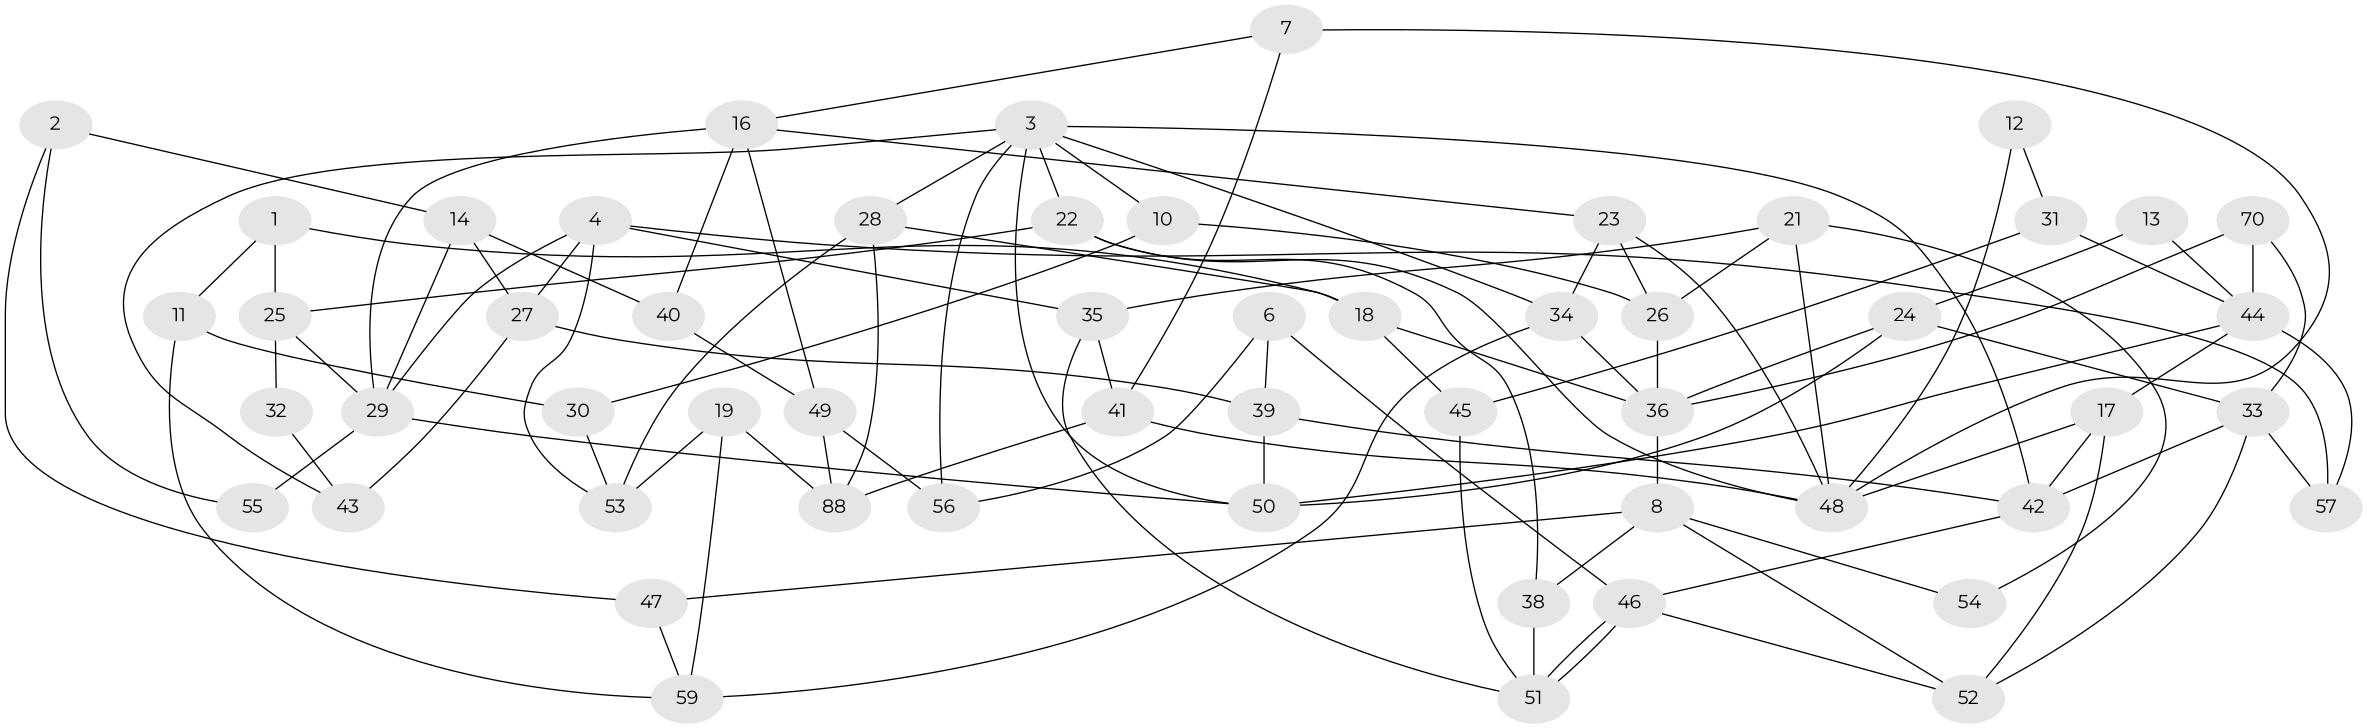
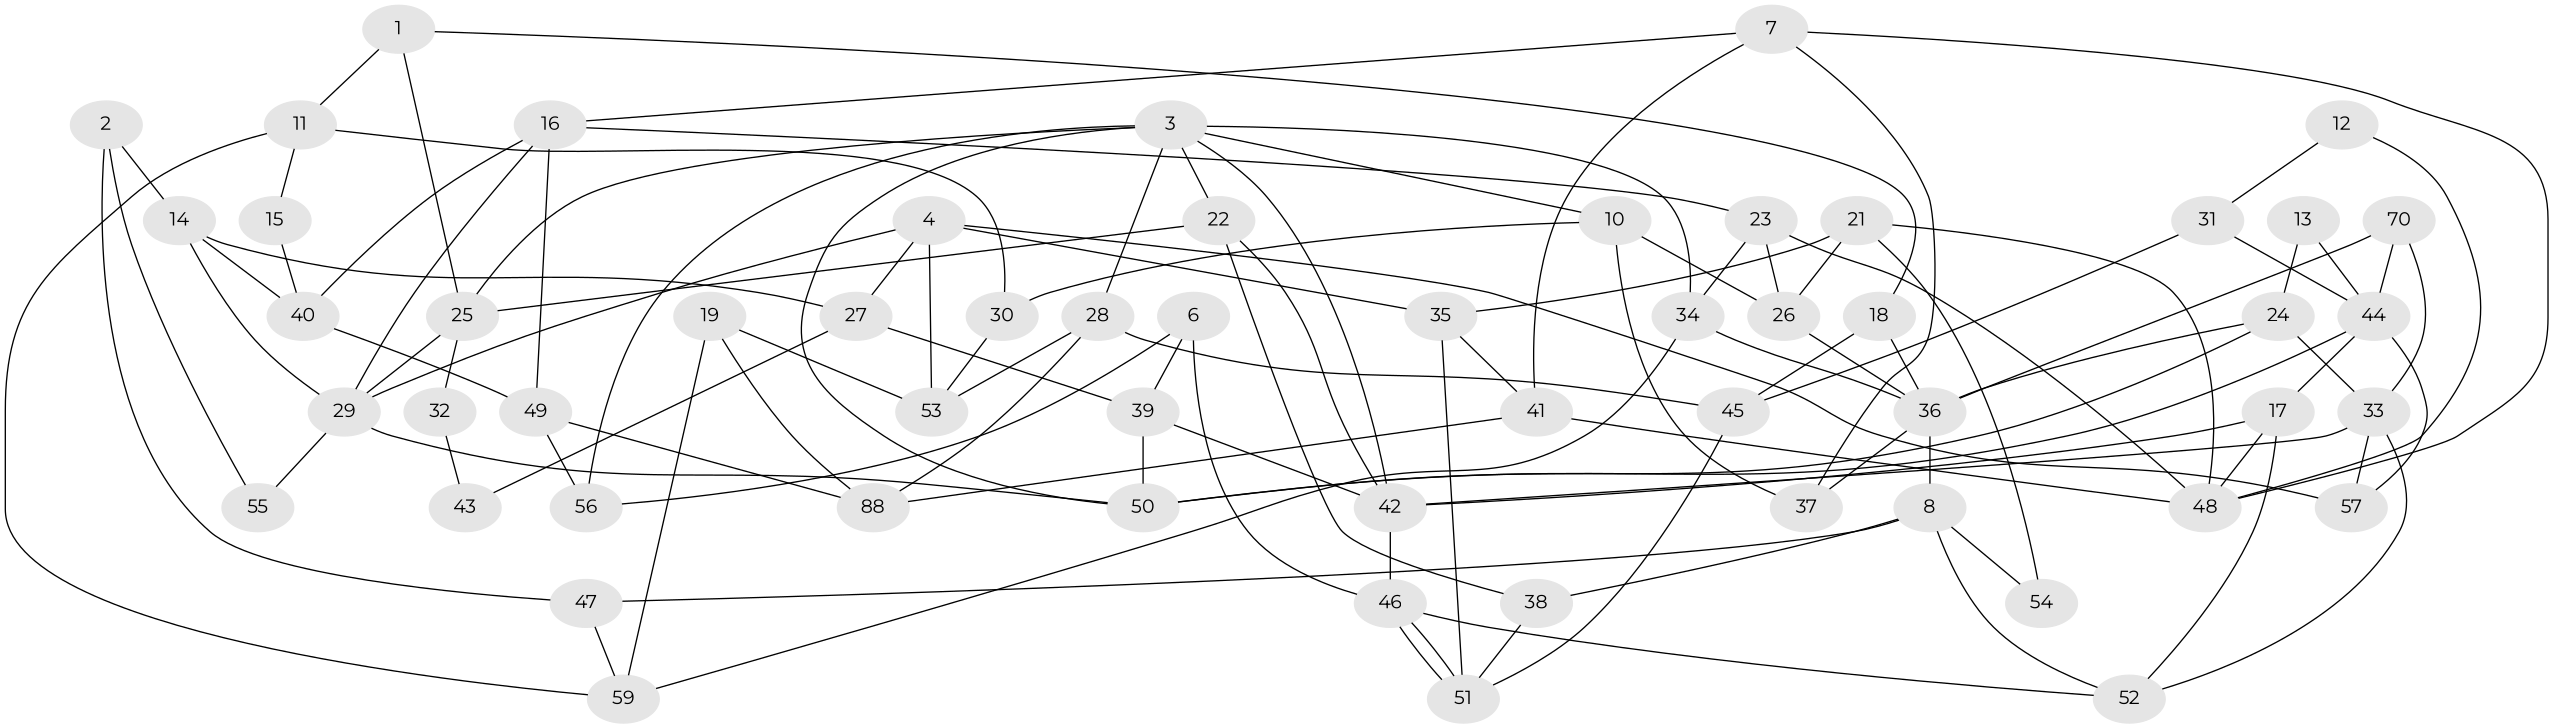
(390, 164) -> (732, 161)
none -> (275, 221)
(1122, 261) -> (1410, 376)
(1473, 303) -> (1318, 357)
none -> (1806, 508)
